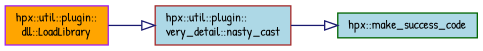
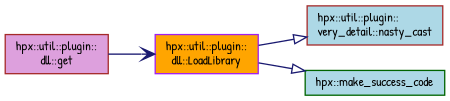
(308, 25) -> (275, 66)
none -> (57, 54)
